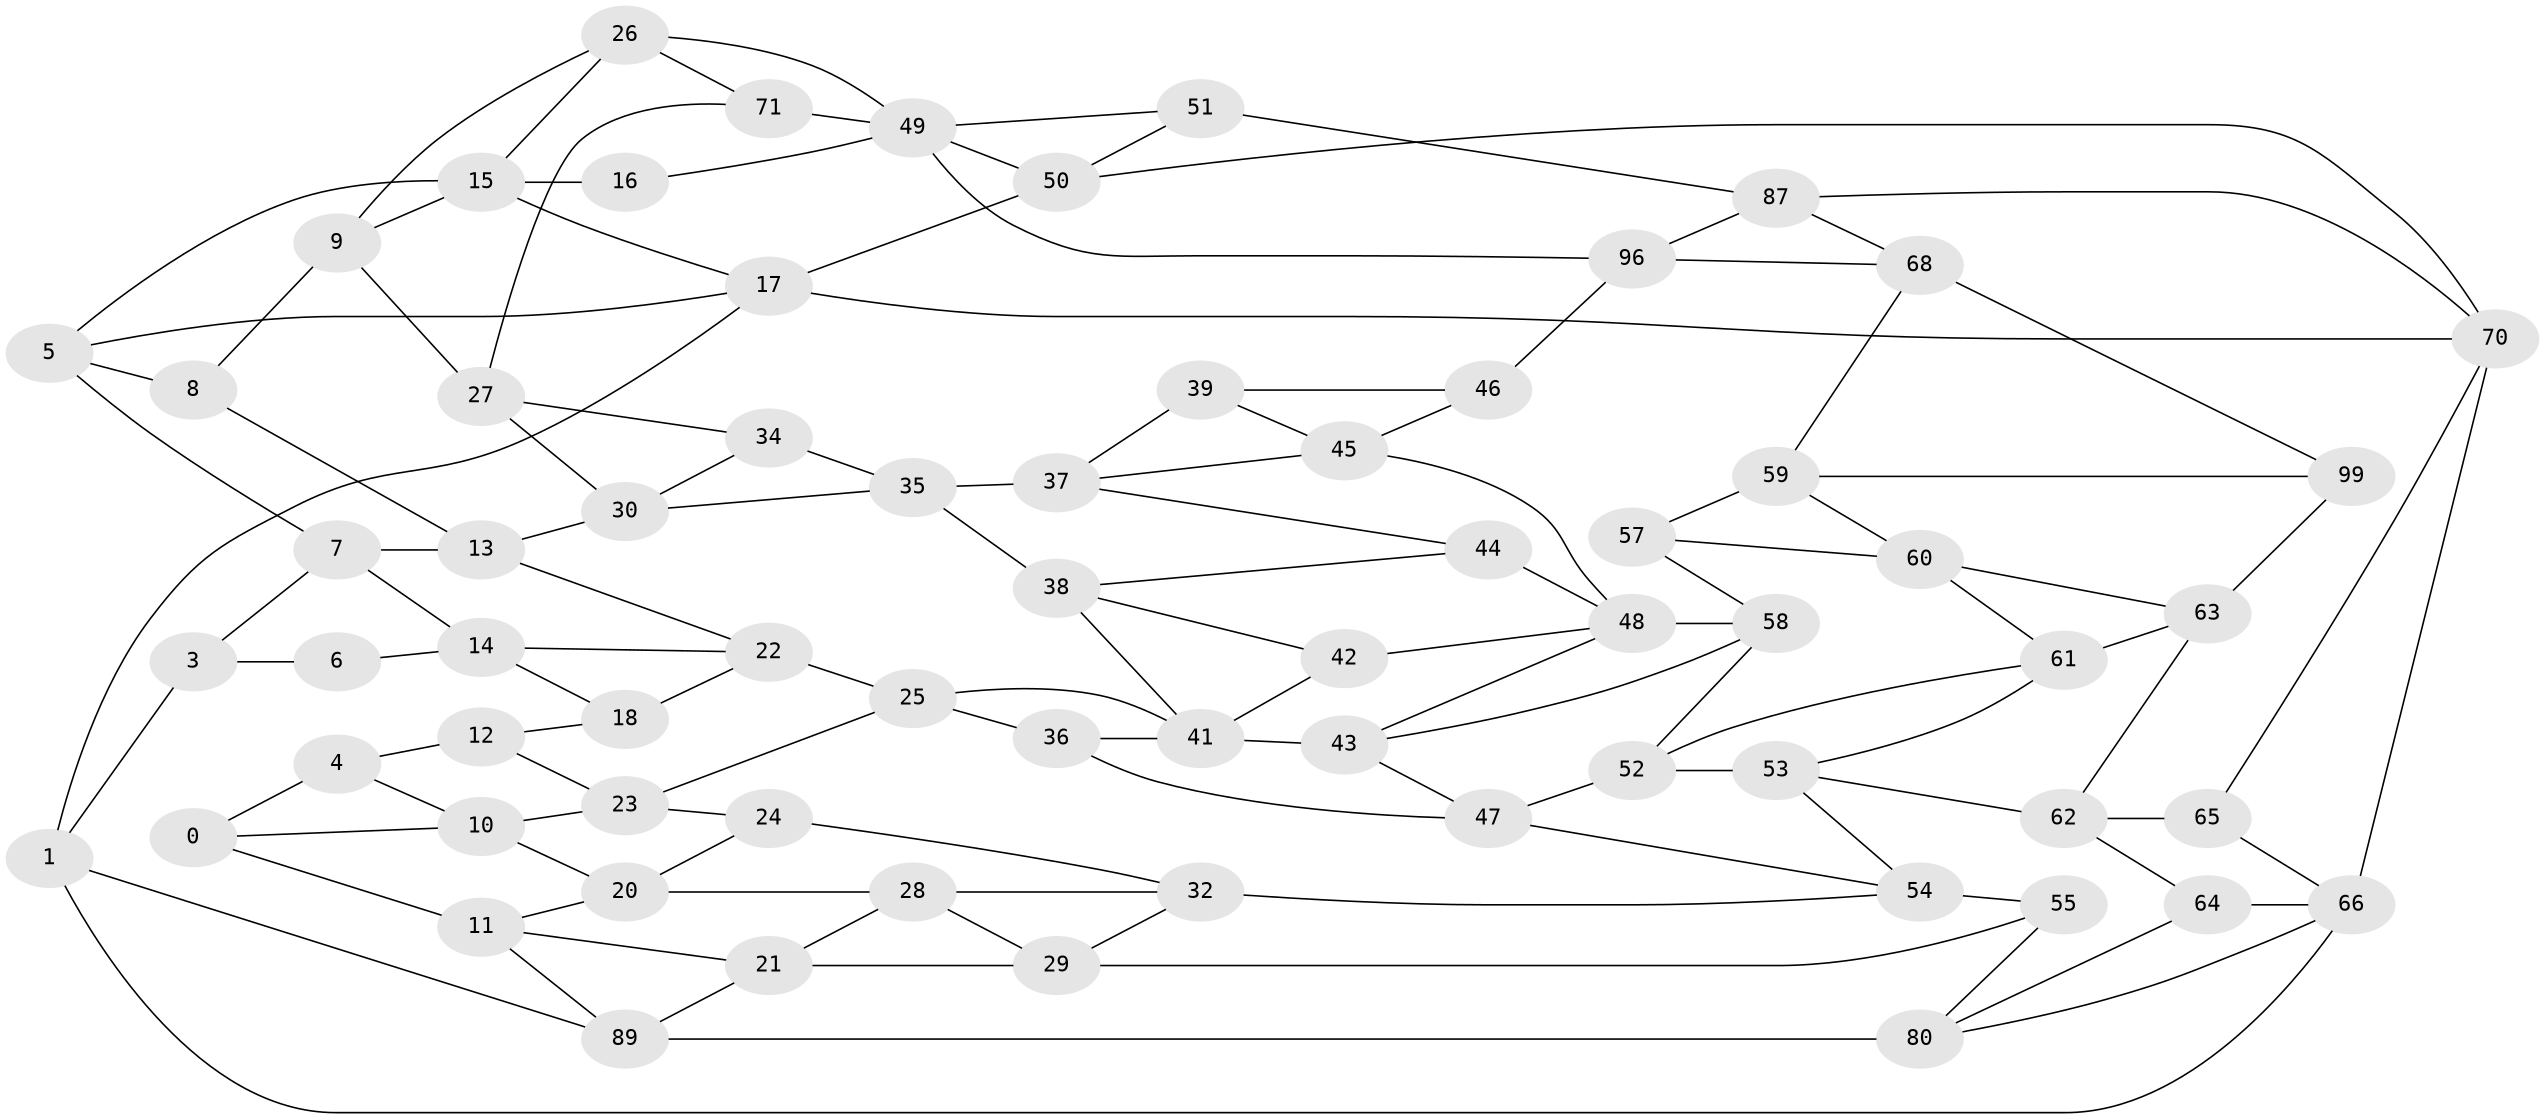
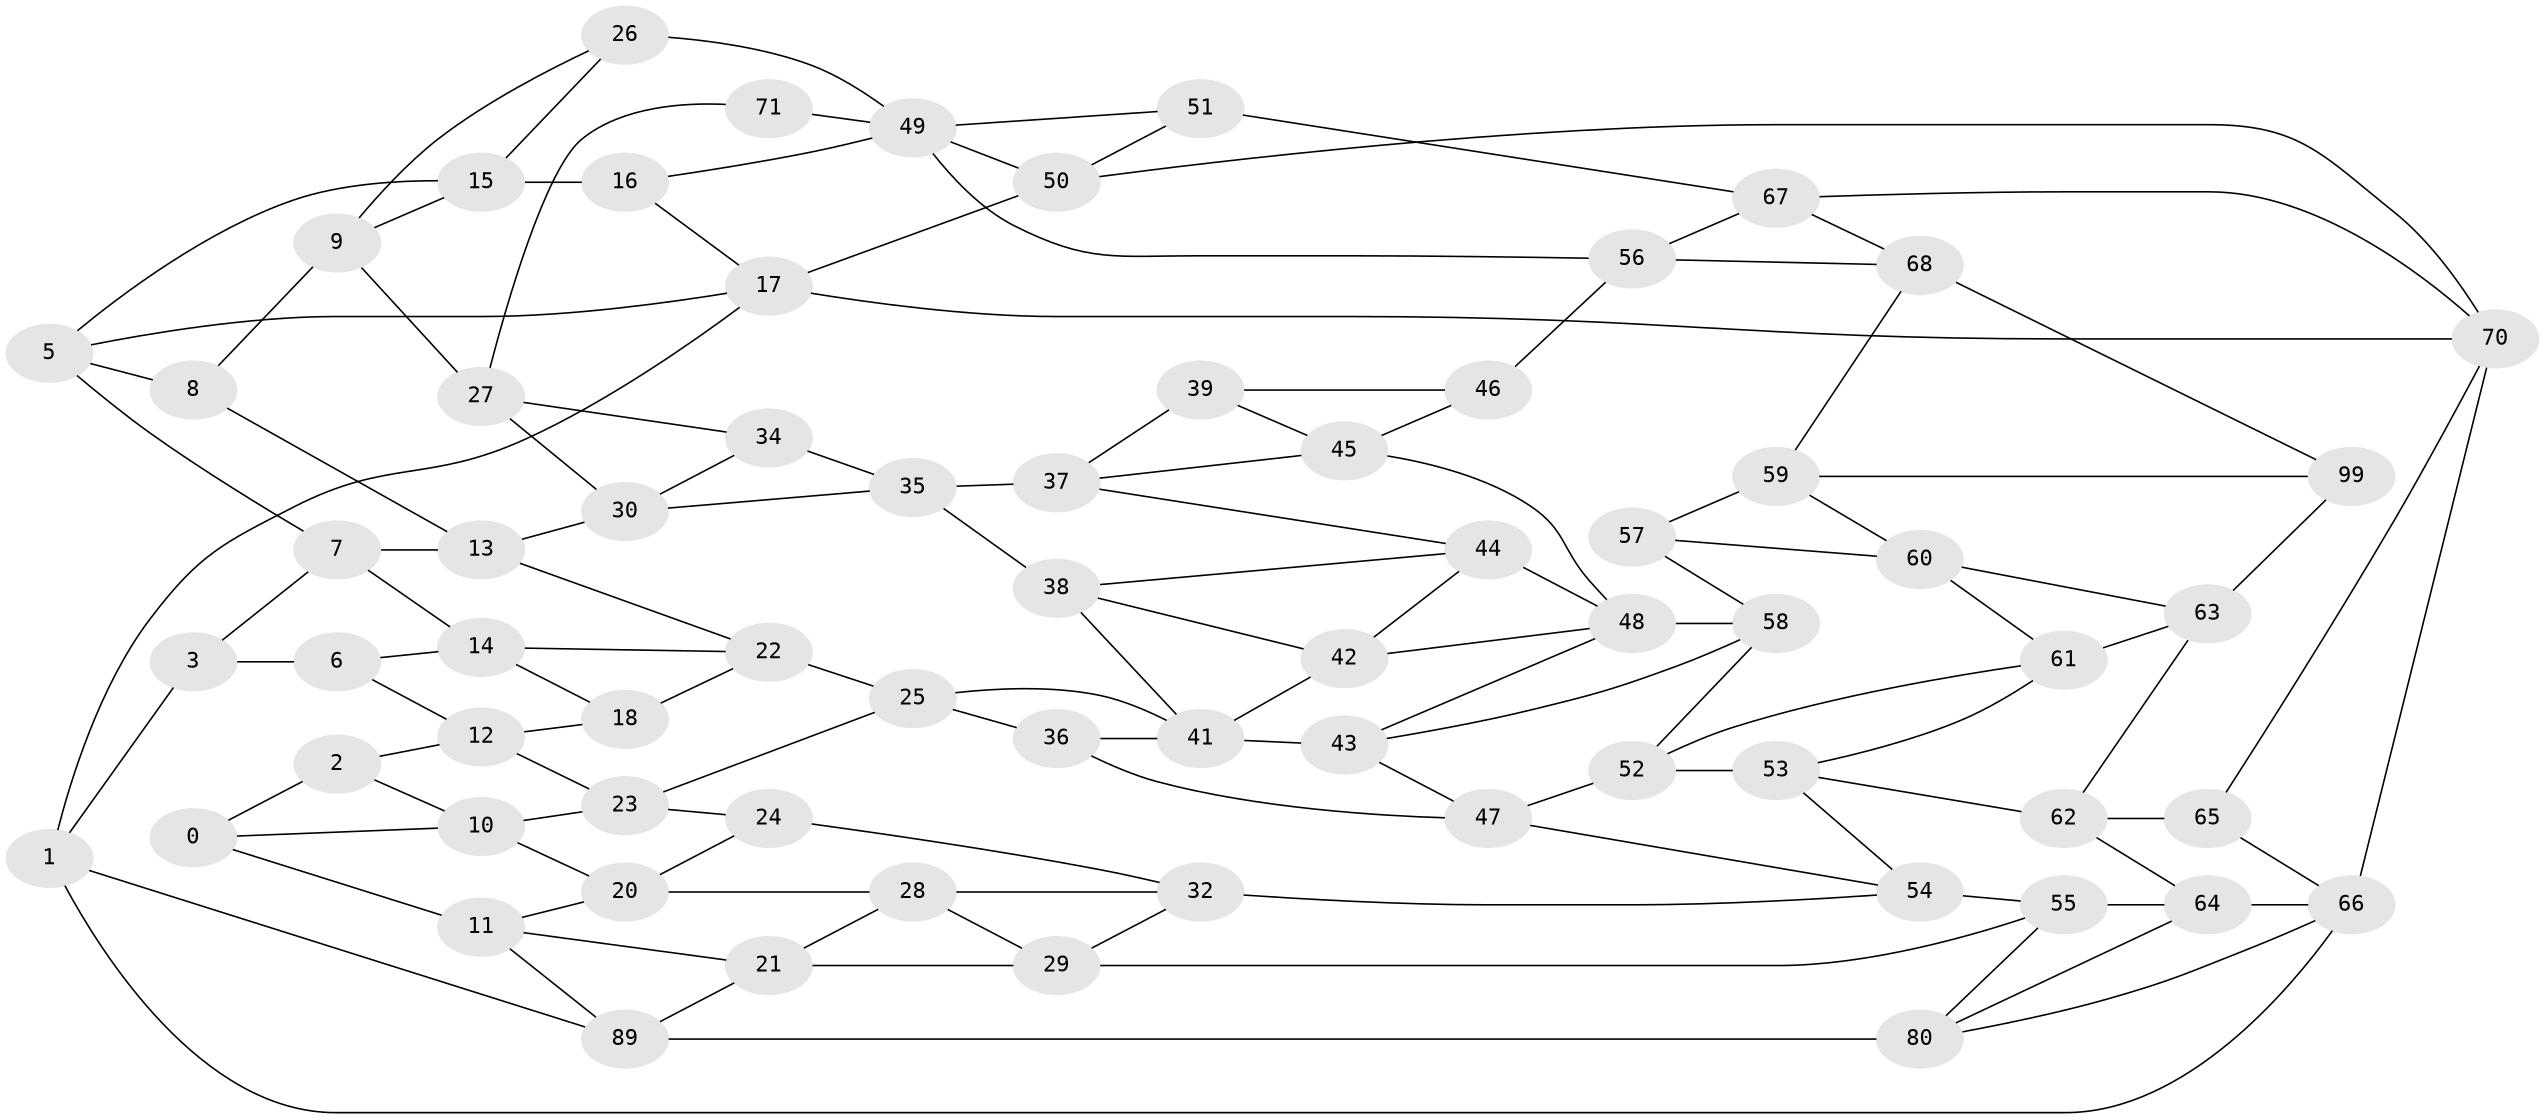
(697, 72) -> none
(1776, 198) -> (1776, 198)
(622, 240) -> (697, 234)
(1632, 259) -> (1632, 259)
none -> (1416, 604)
none -> (409, 699)
(337, 764) -> (337, 764)
none -> (2136, 905)
